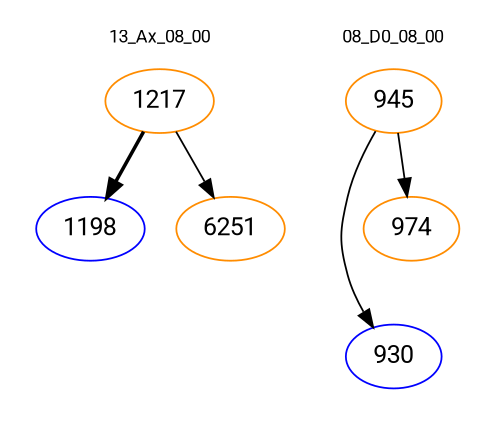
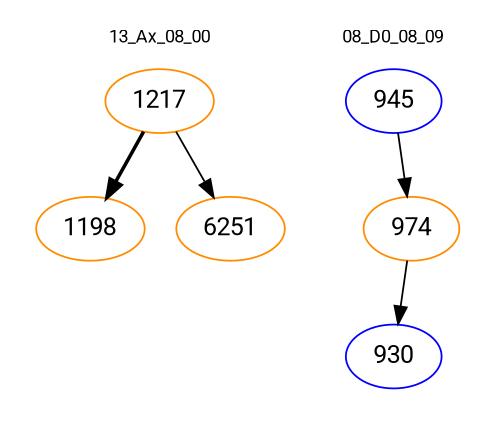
(394, 38) -> (394, 38)
(394, 101) -> (394, 101)
(343, 220) -> (404, 283)
(90, 229) -> (90, 229)
